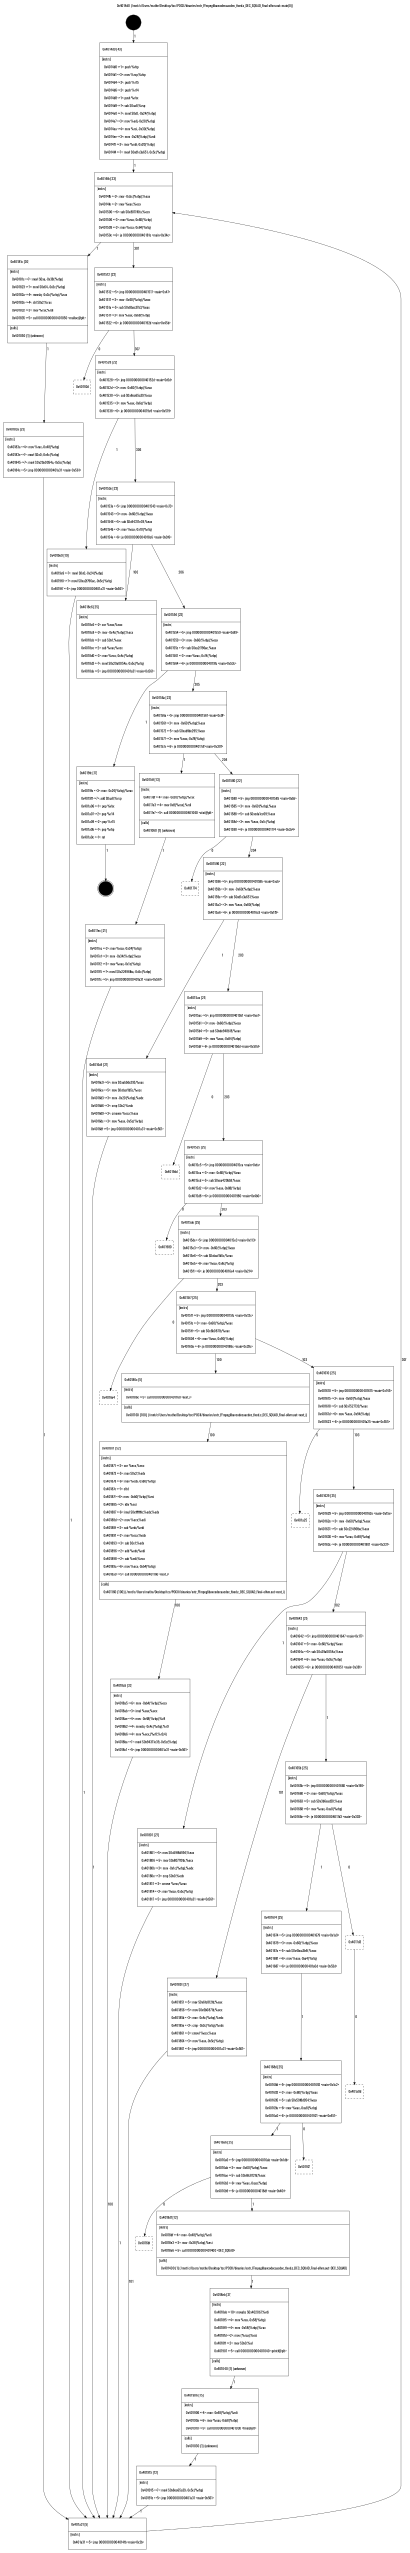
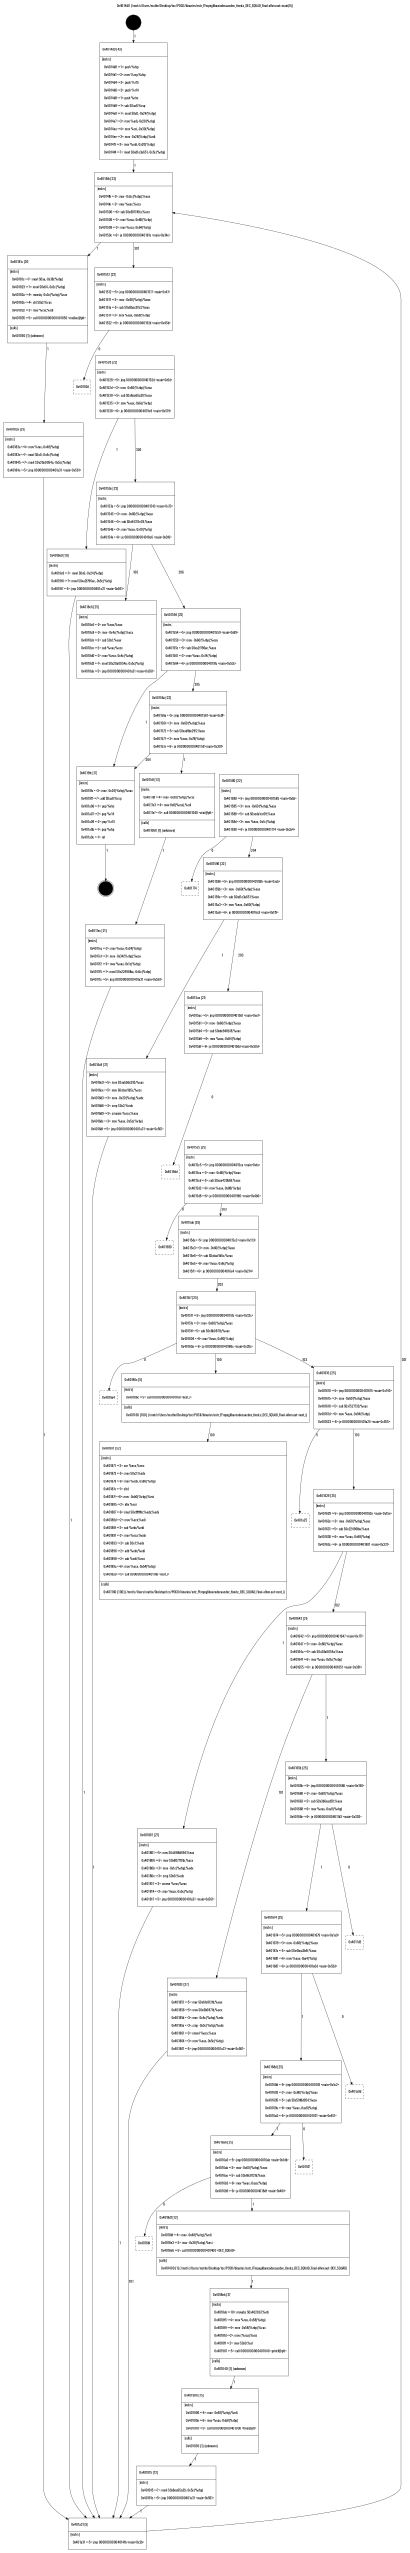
(134, 342) -> none
(223, 763) -> (143, 760)
(224, 1096) -> none
(141, 1330) -> (137, 1361)
(150, 1718) -> none
(354, 2016) -> (332, 2028)
